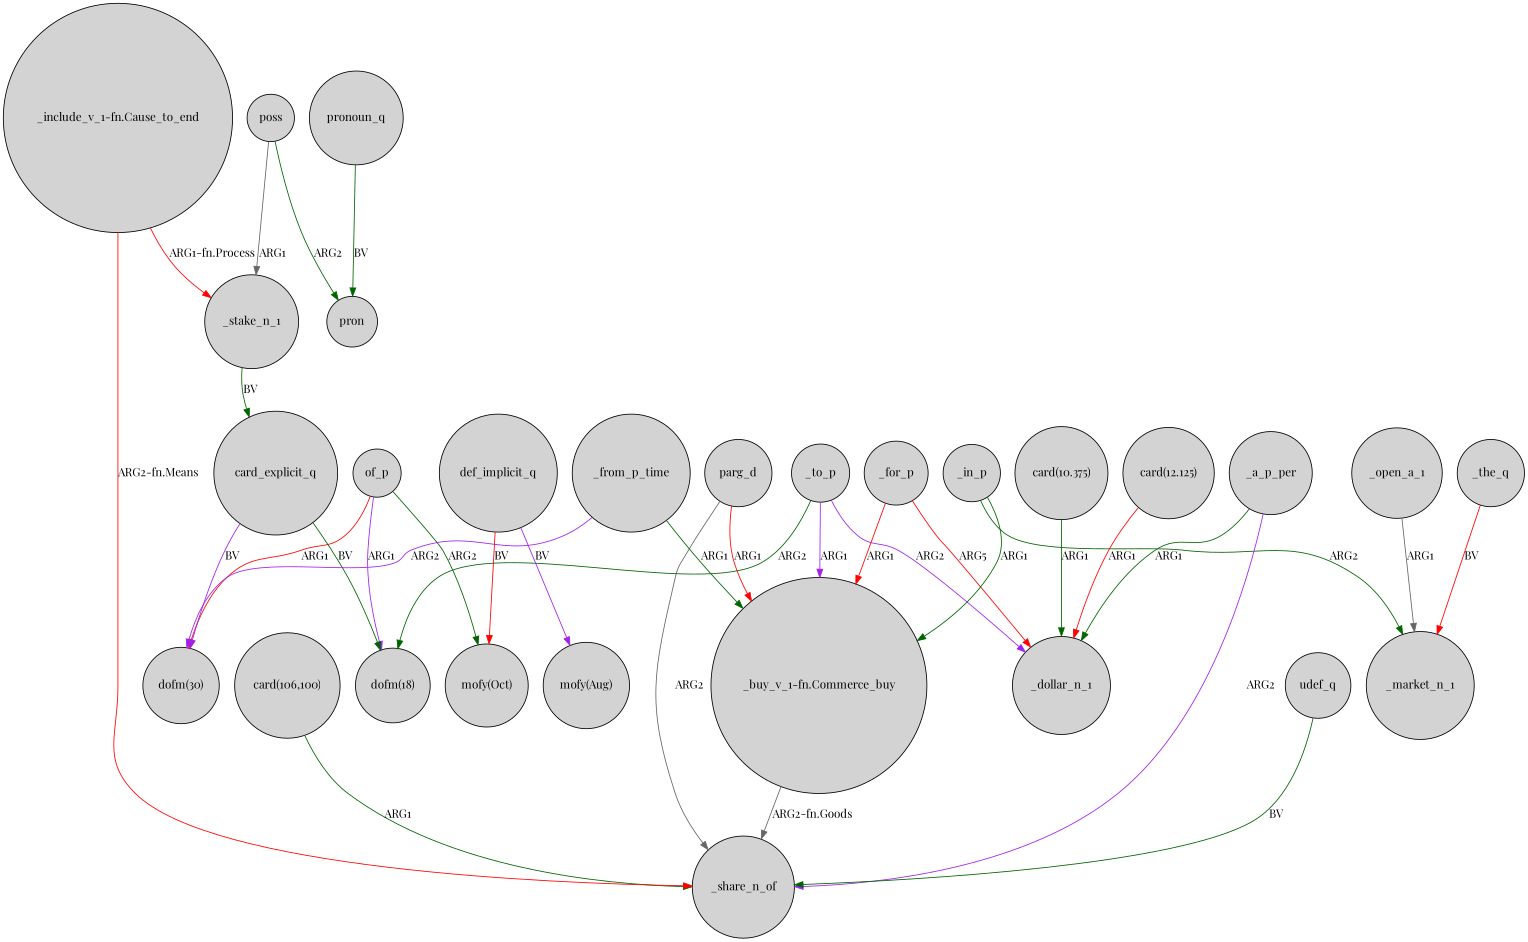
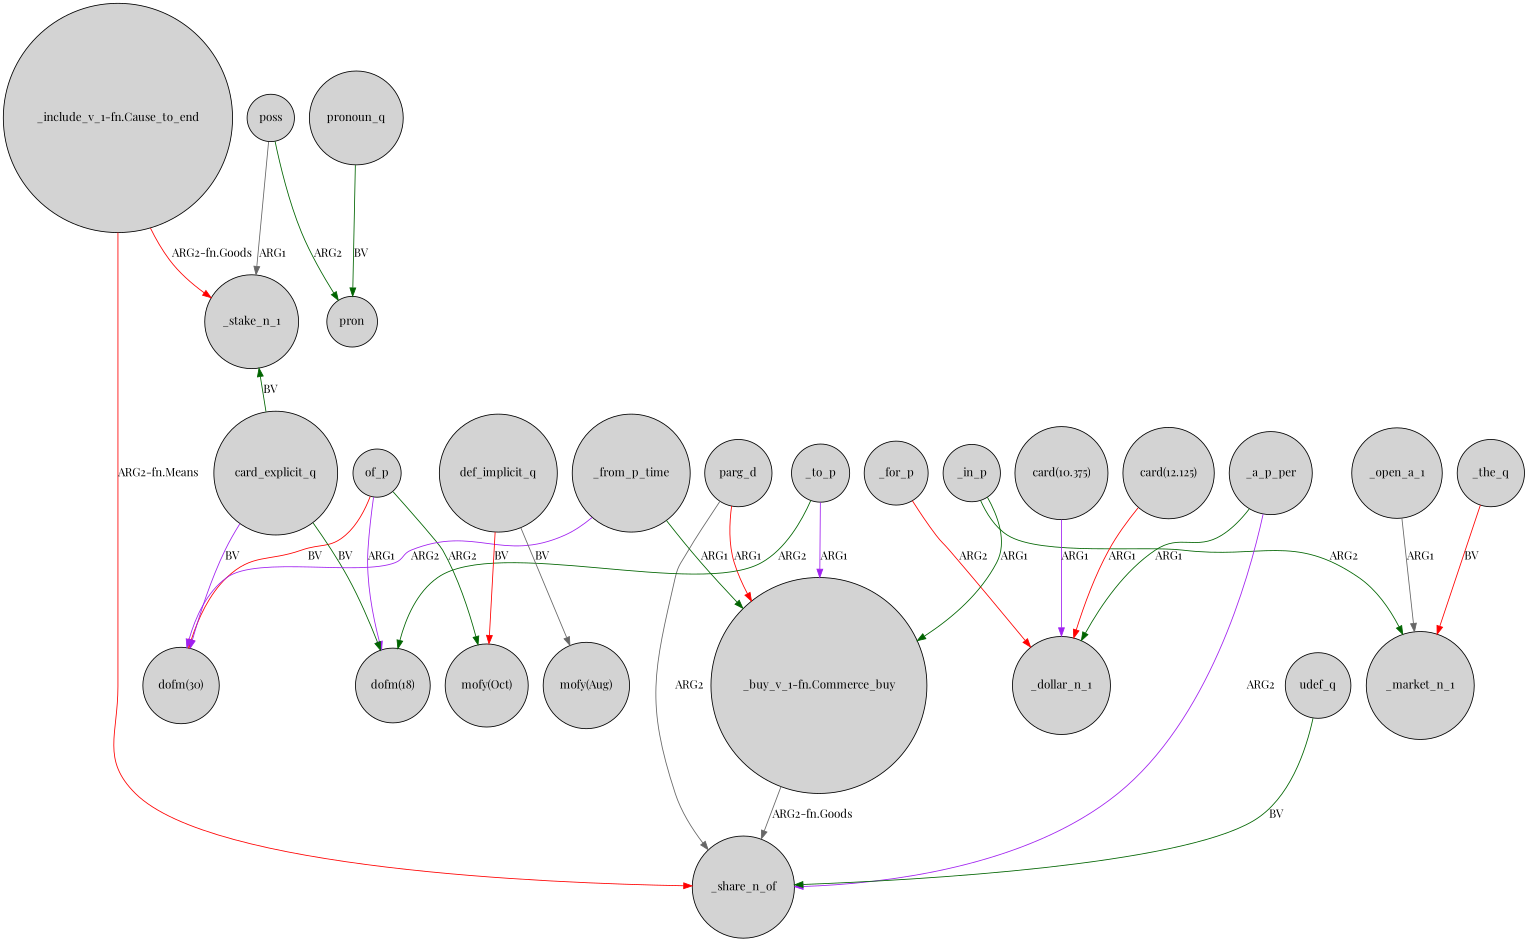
(212, 254) -> (212, 254)
(242, 389) -> (263, 394)
(873, 538) -> none
(315, 556) -> (315, 556)
(973, 556) -> (973, 556)
(926, 569) -> none
(1061, 574) -> (1061, 574)
(544, 582) -> (544, 582)
(287, 685) -> none
